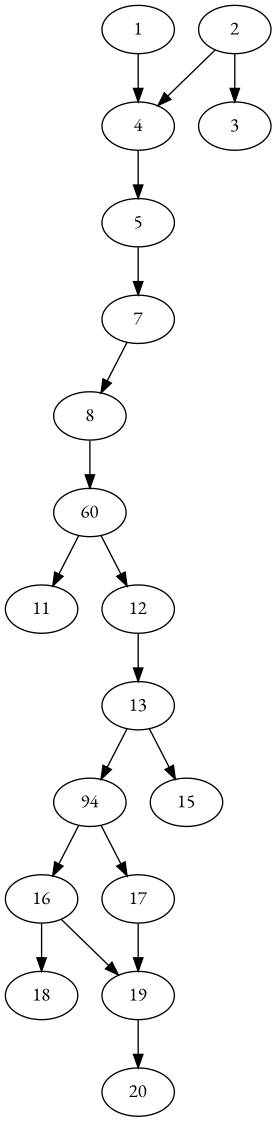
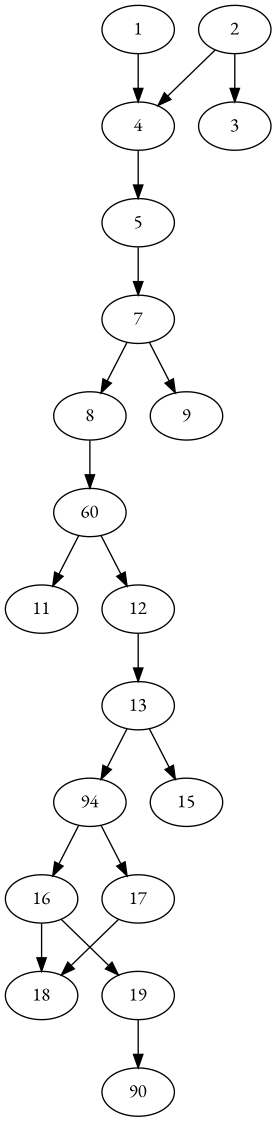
none -> (186, 416)
(138, 941) -> (96, 941)
(138, 1092) -> (138, 1092)
